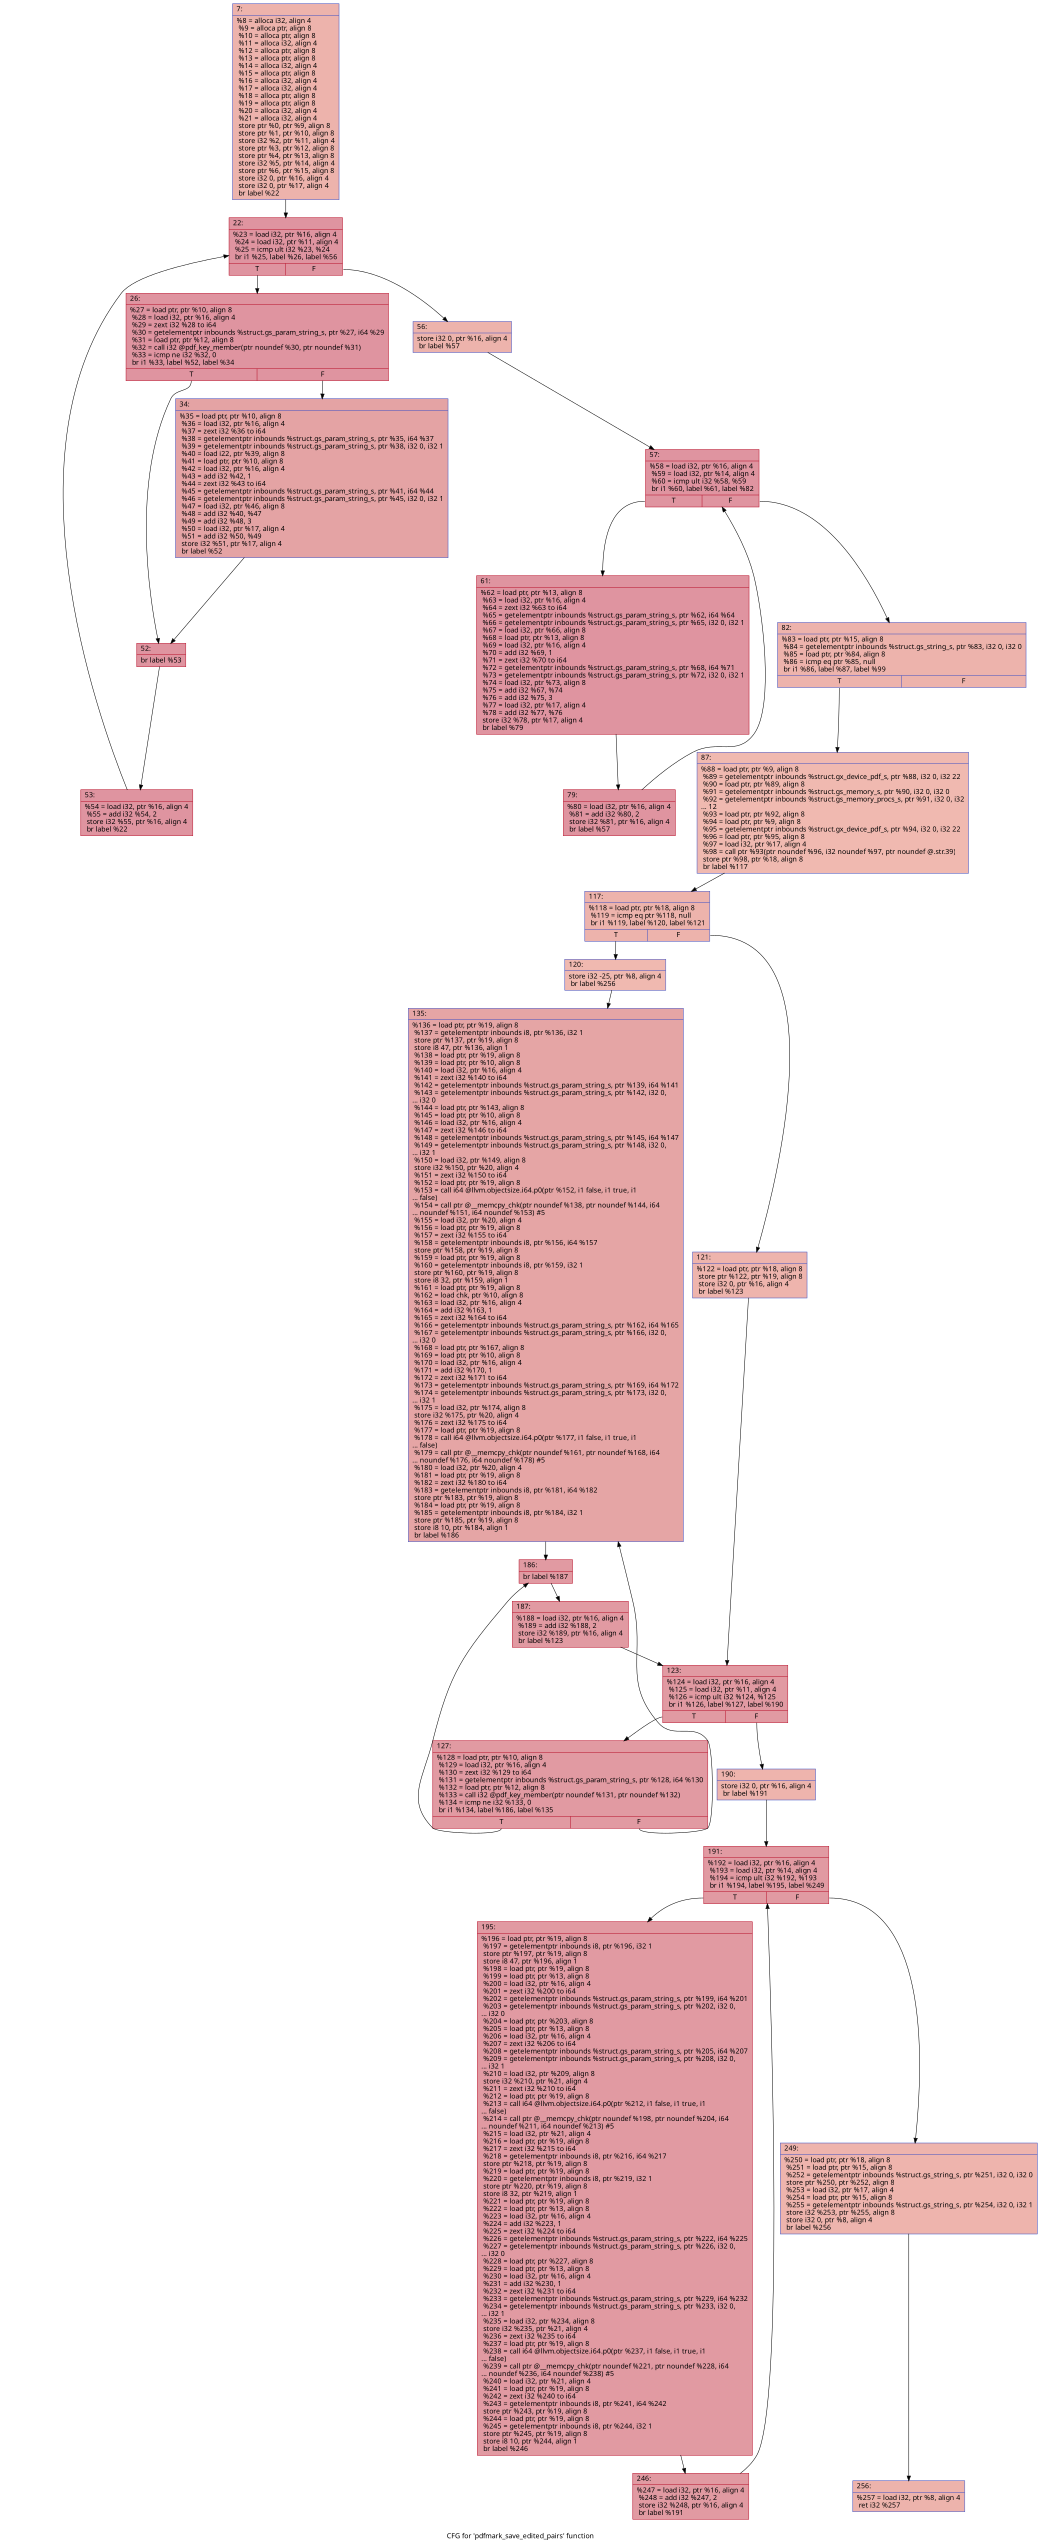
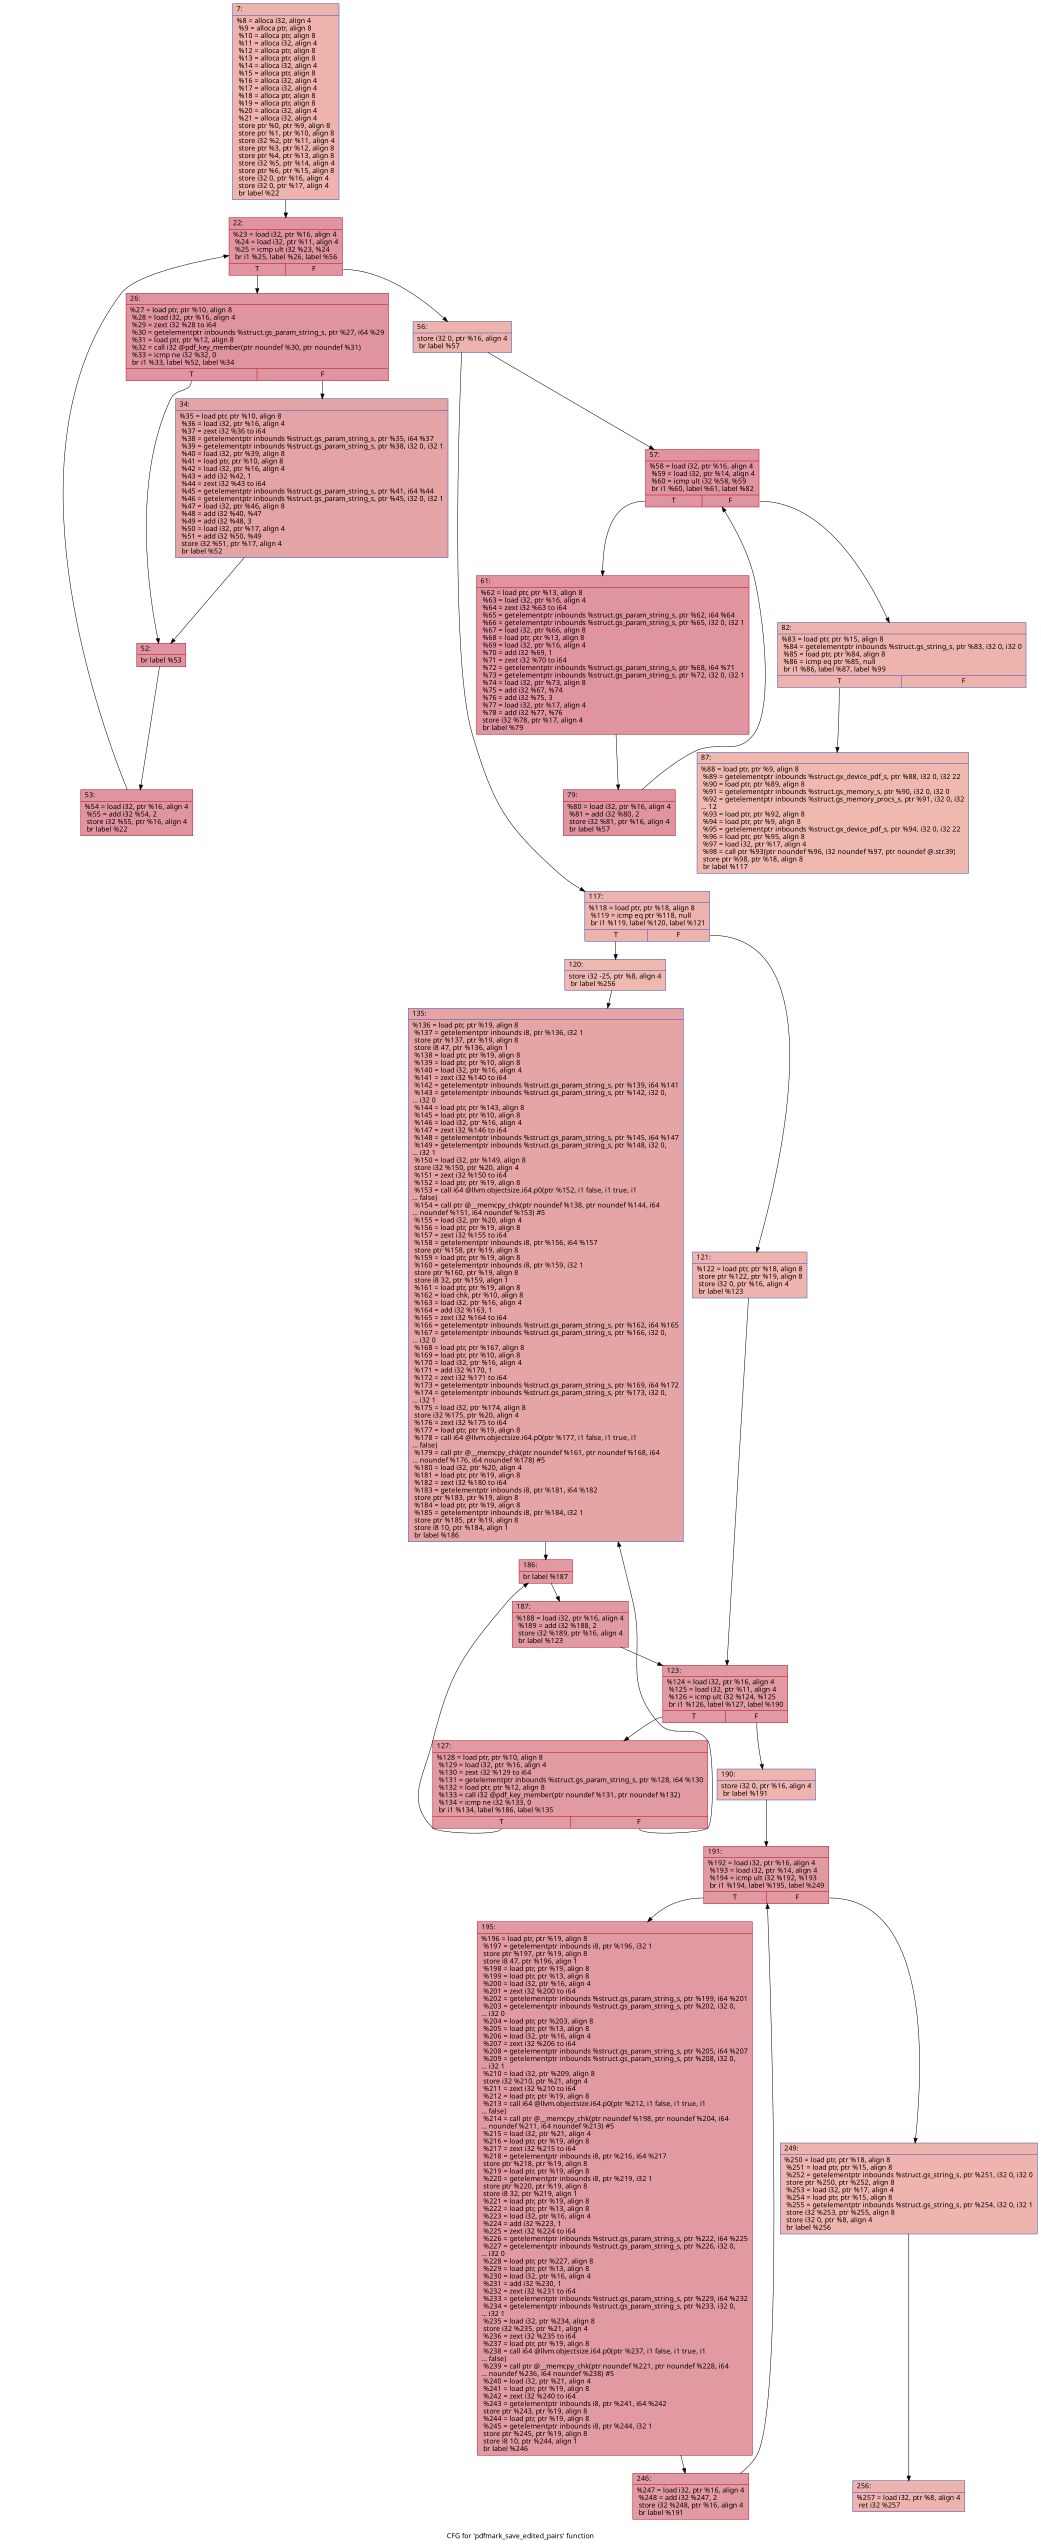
(232, 454) -> (232, 454)
(710, 881) -> (460, 641)
